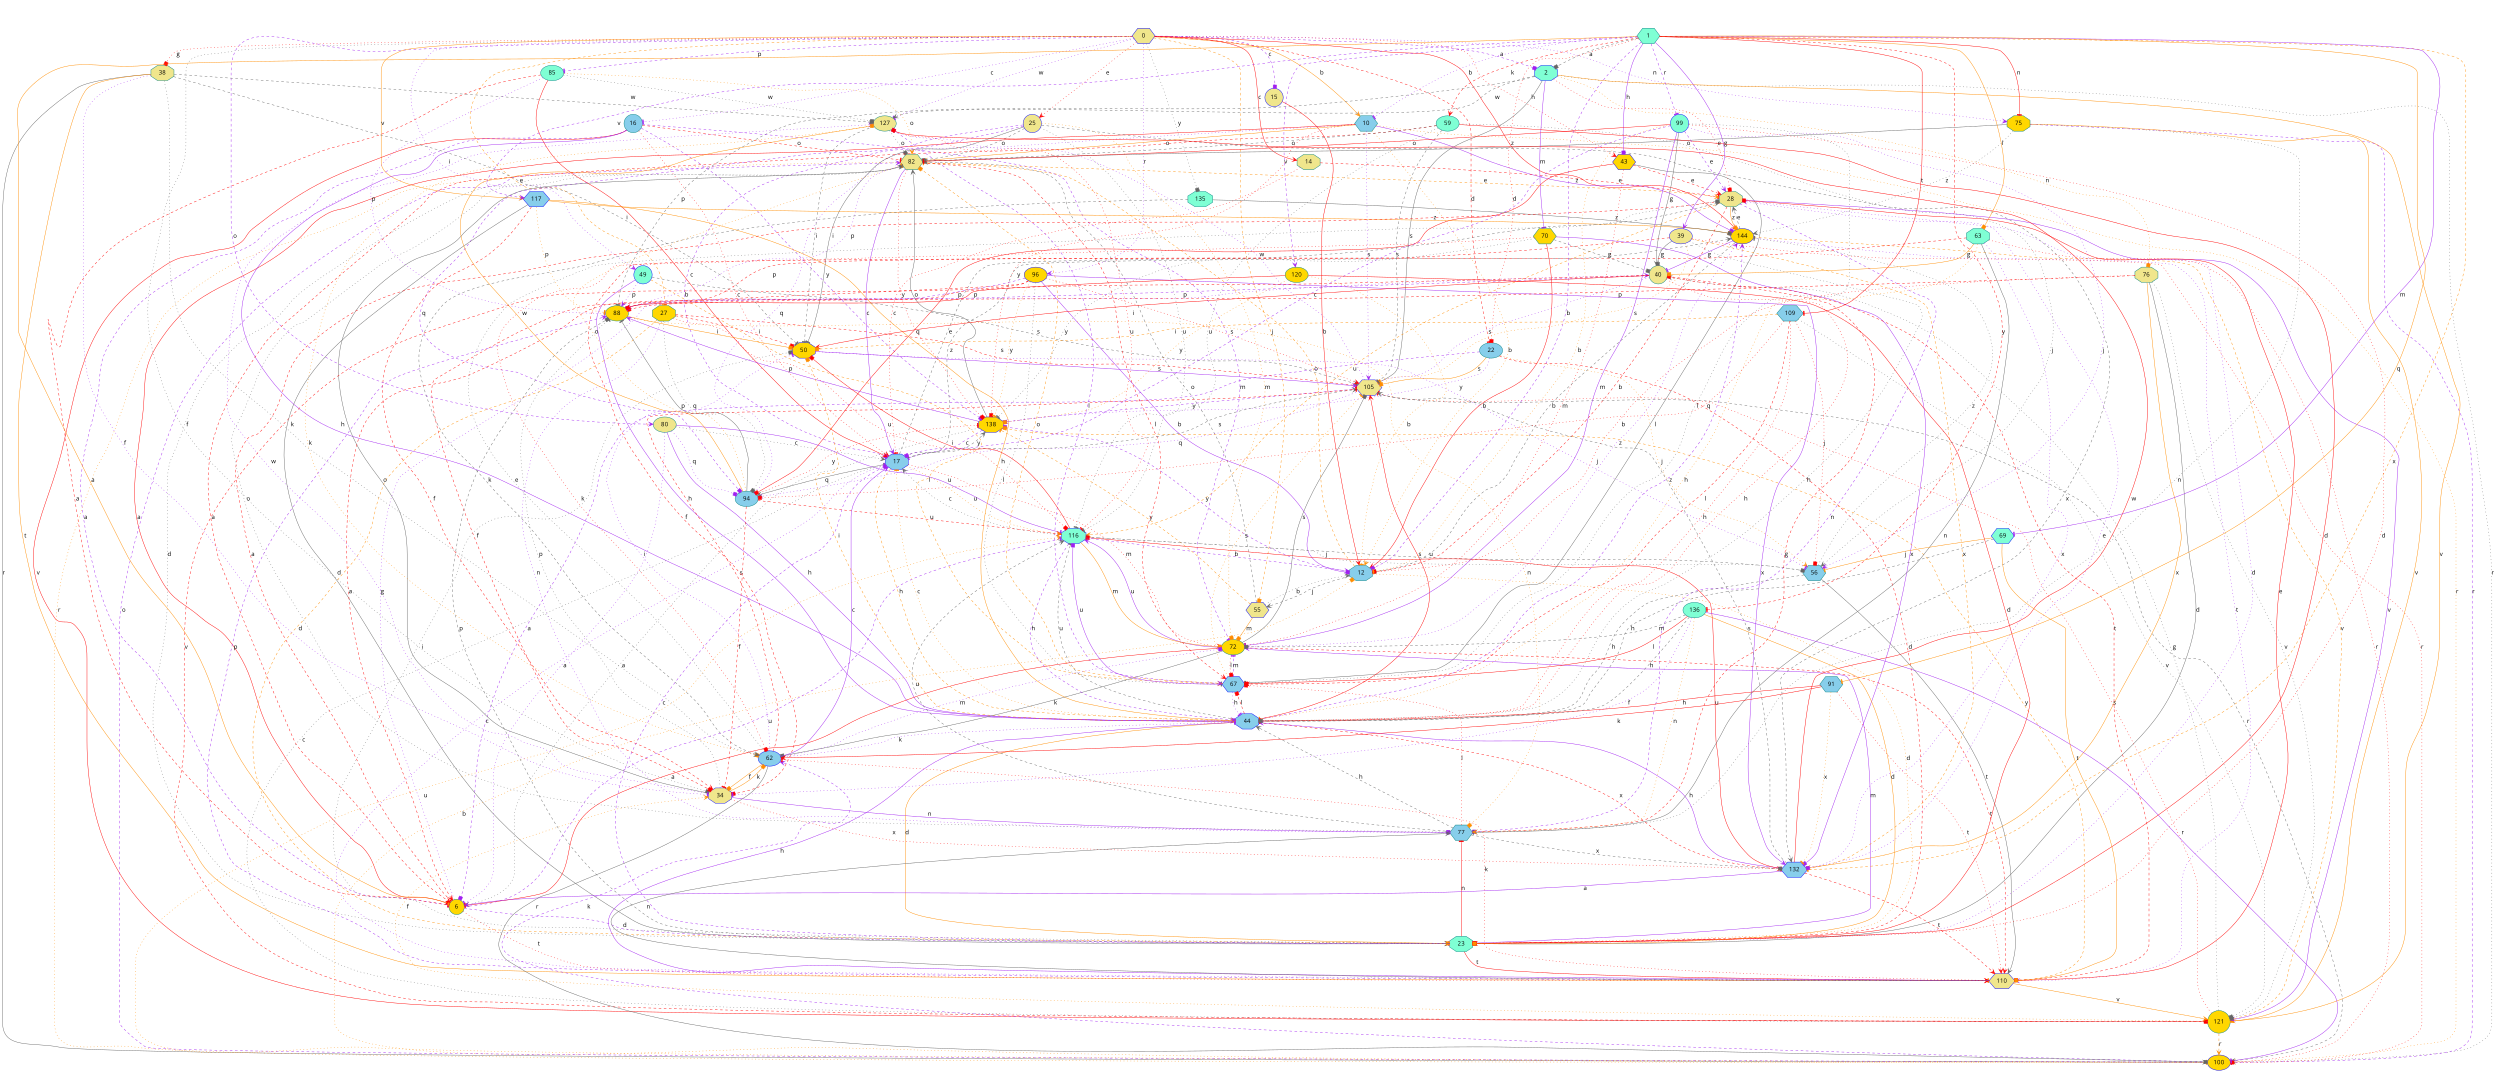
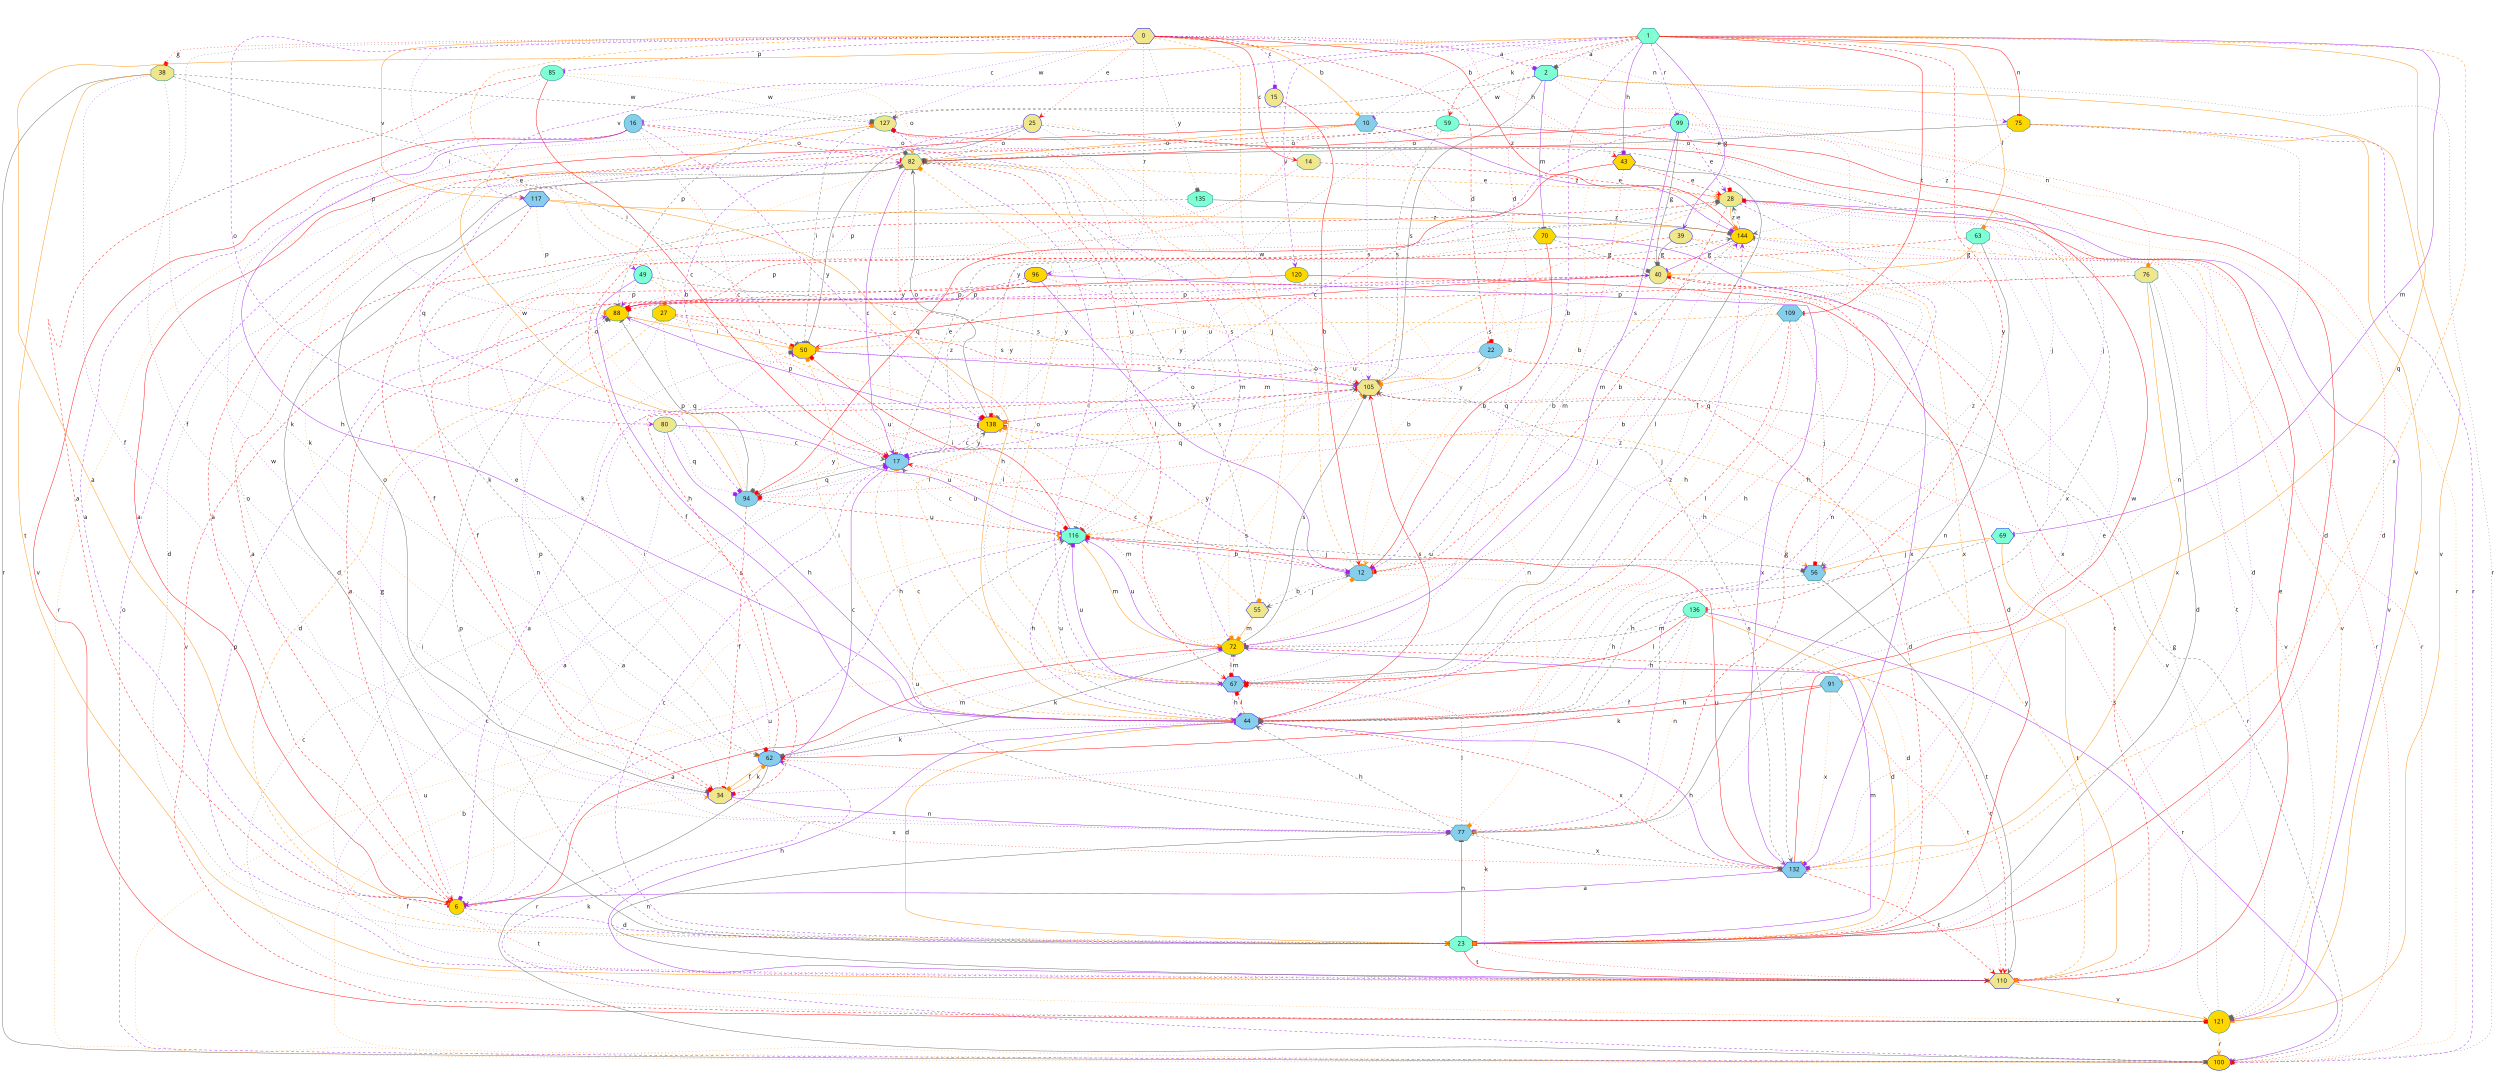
(642, 51) -> (642, 51)
(972, 148) -> (1493, 452)
none -> (1131, 519)
